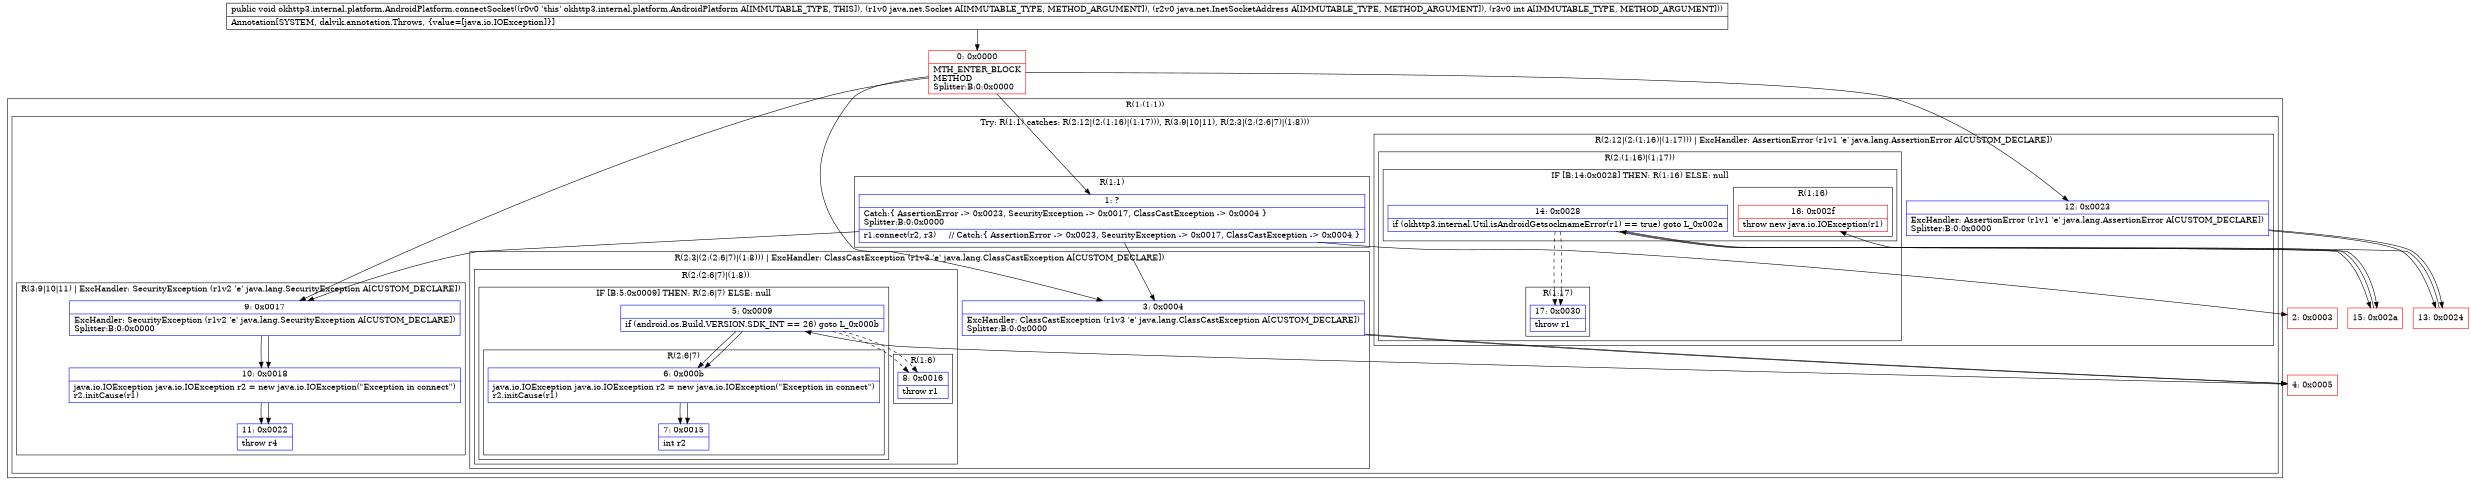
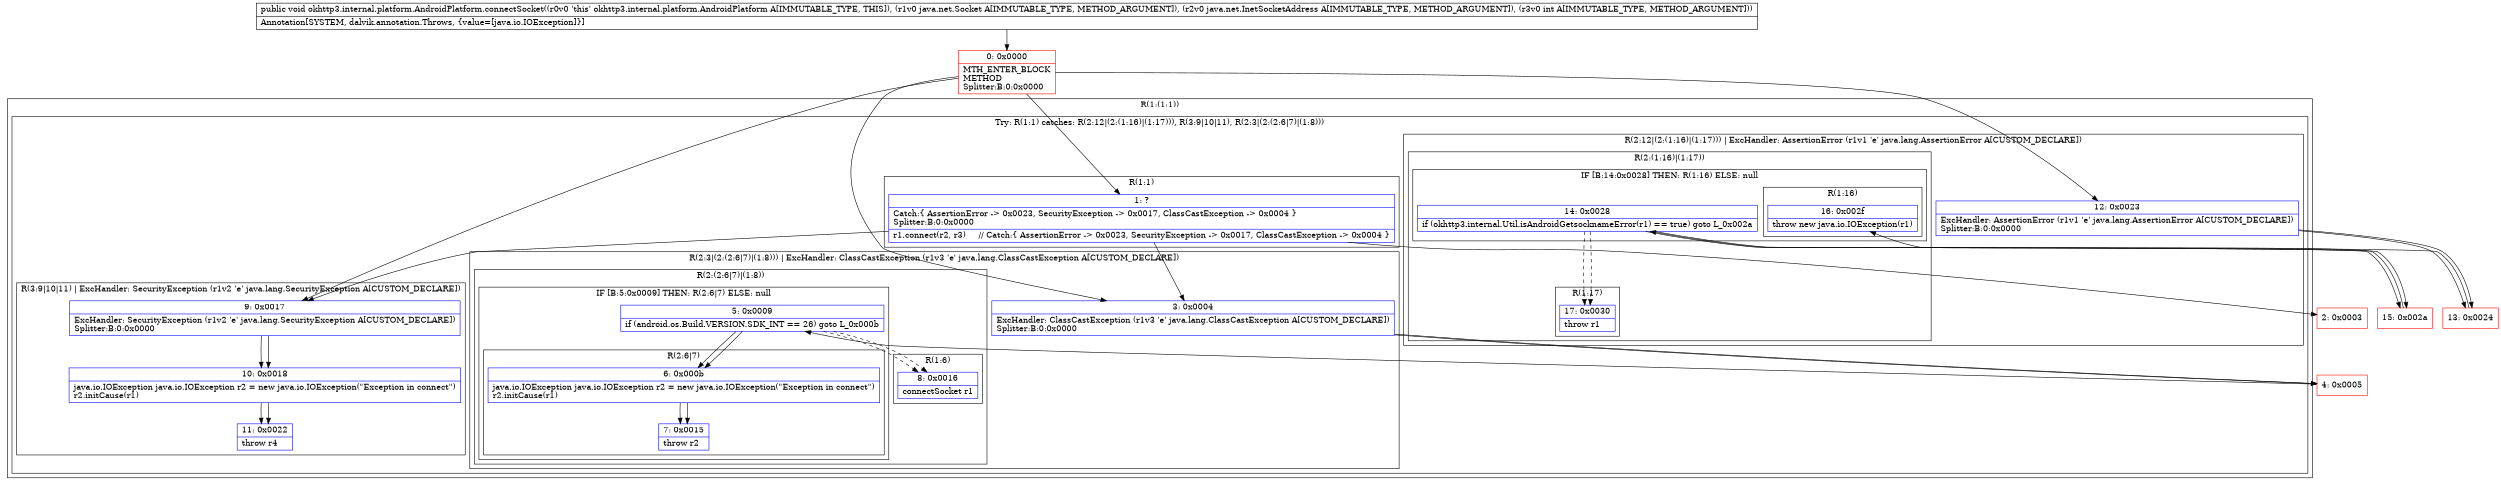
(1813, 218) -> (1843, 218)
(920, 392) -> (938, 392)
(675, 443) -> (681, 443)
